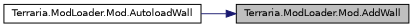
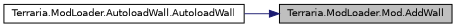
(102, 14) -> (124, 14)
